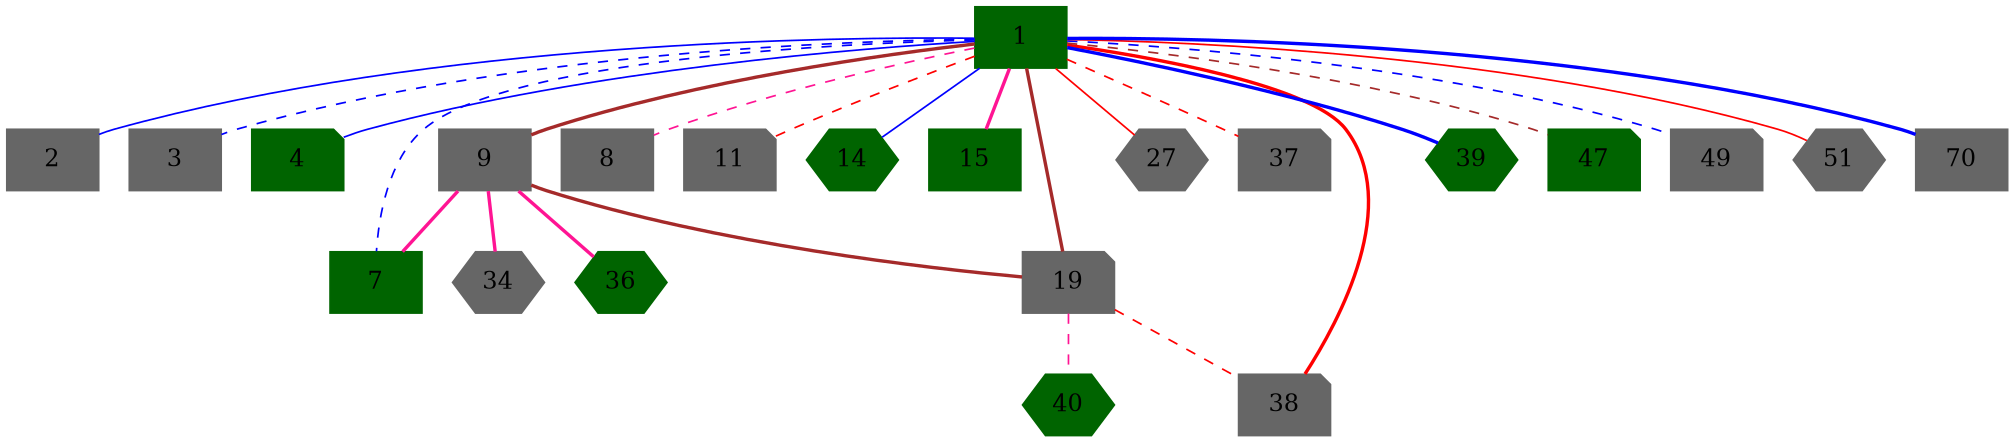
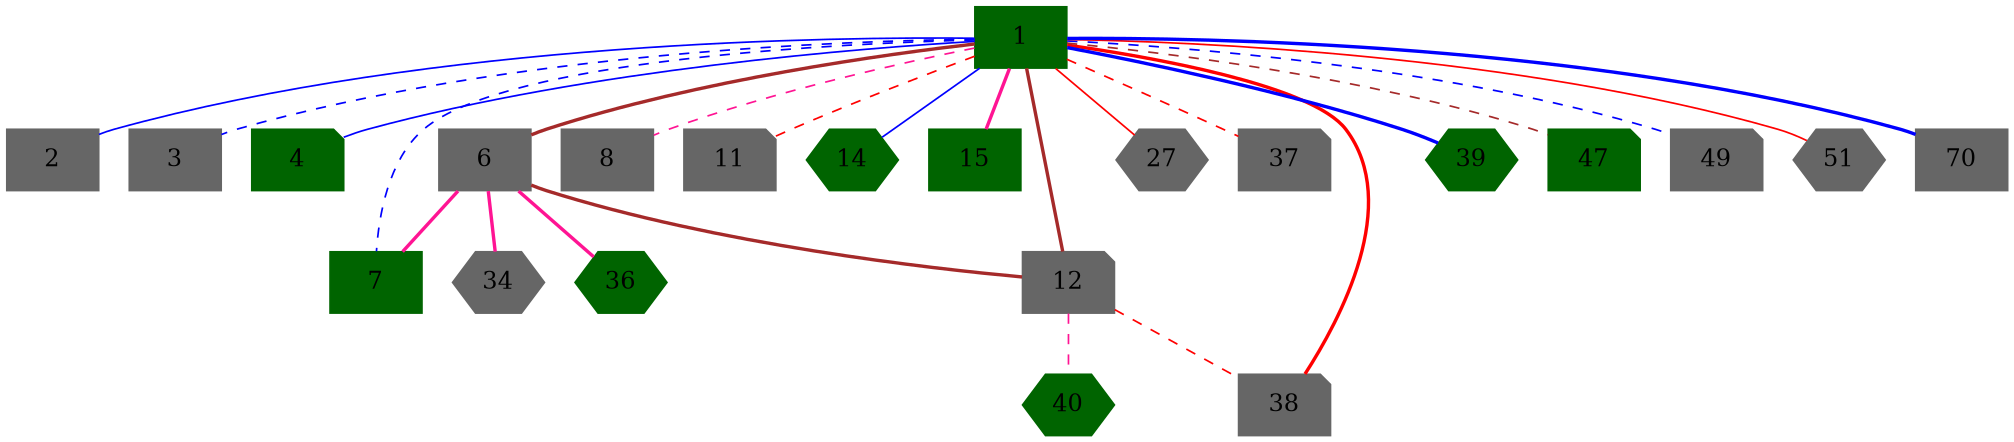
(485, 160) -> (485, 160)
(1068, 282) -> (1068, 282)
